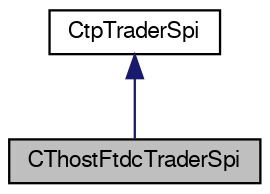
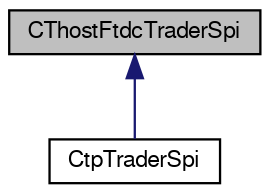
(135, 109) -> (135, 109)
